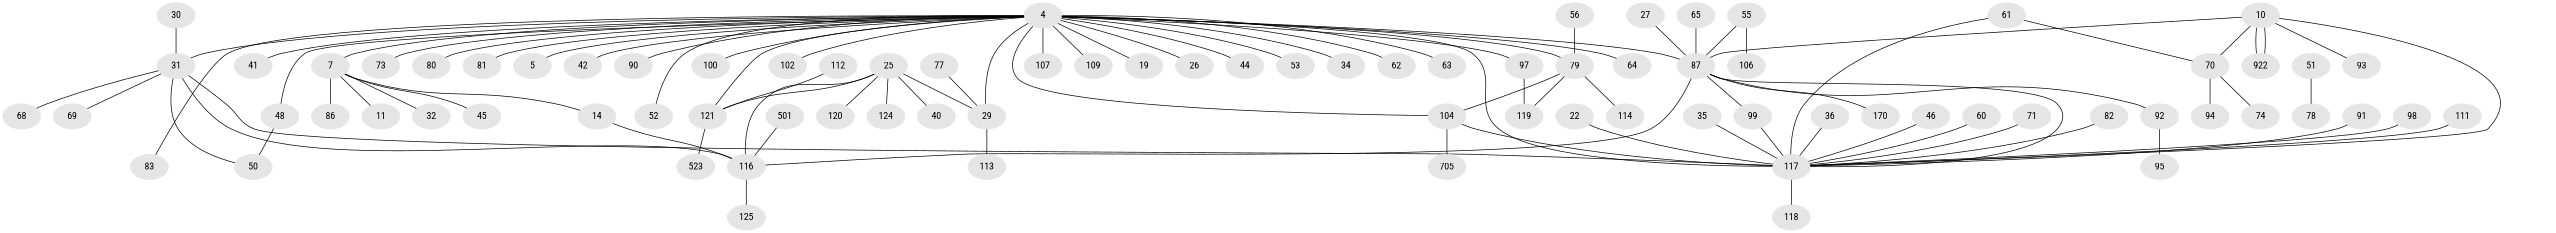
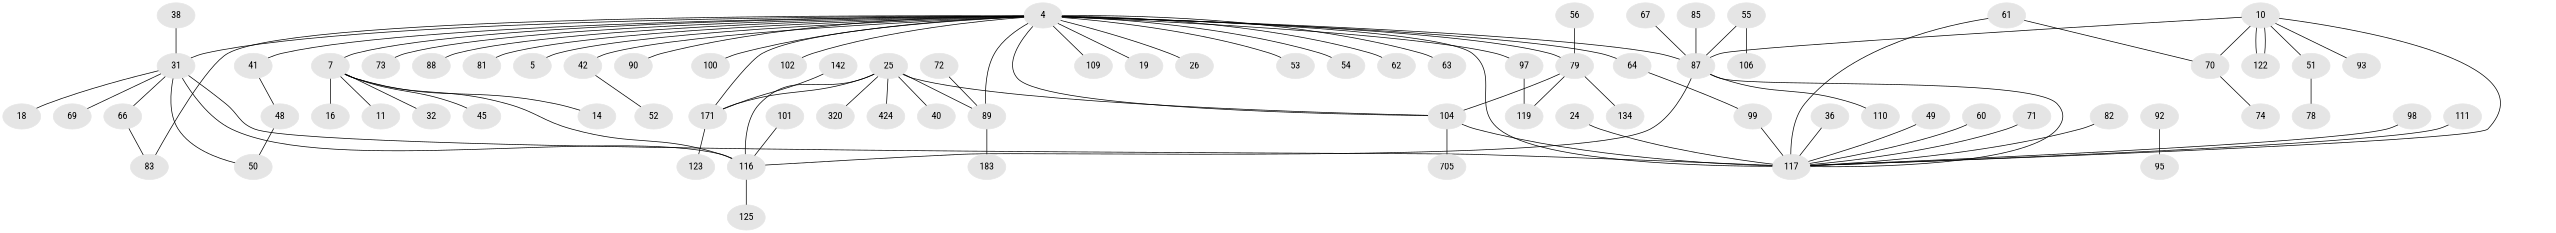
(176, 15) -> (176, 15)
(1645, 15) -> (1645, 15)
(1696, 15) -> (1696, 15)
(823, 22) -> (618, 91)
(635, 28) -> (267, 91)
none -> (2286, 41)
(431, 66) -> (431, 66)
(838, 66) -> (838, 66)
(939, 66) -> (939, 66)
(1043, 66) -> none
(1245, 66) -> none
(1346, 66) -> (1346, 66)
(2261, 66) -> (2261, 66)
(1724, 91) -> (1693, 90)
(1928, 91) -> none
none -> (1059, 98)
(22, 116) -> (22, 116)
none -> (123, 116)
(330, 116) -> (330, 116)
(708, 116) -> (708, 116)
(785, 116) -> (785, 116)
(835, 116) -> (835, 116)
(886, 116) -> (886, 116)
(987, 116) -> (987, 116)
(1575, 116) -> (1575, 116)
(1625, 116) -> (1625, 116)
(1702, 116) -> none
(1880, 116) -> (1880, 116)
(1931, 116) -> (1931, 116)
(2210, 116) -> none
(2362, 116) -> none
(672, 141) -> (538, 116)
(696, 167) -> (696, 167)
(987, 167) -> (987, 167)
(1791, 217) -> none
